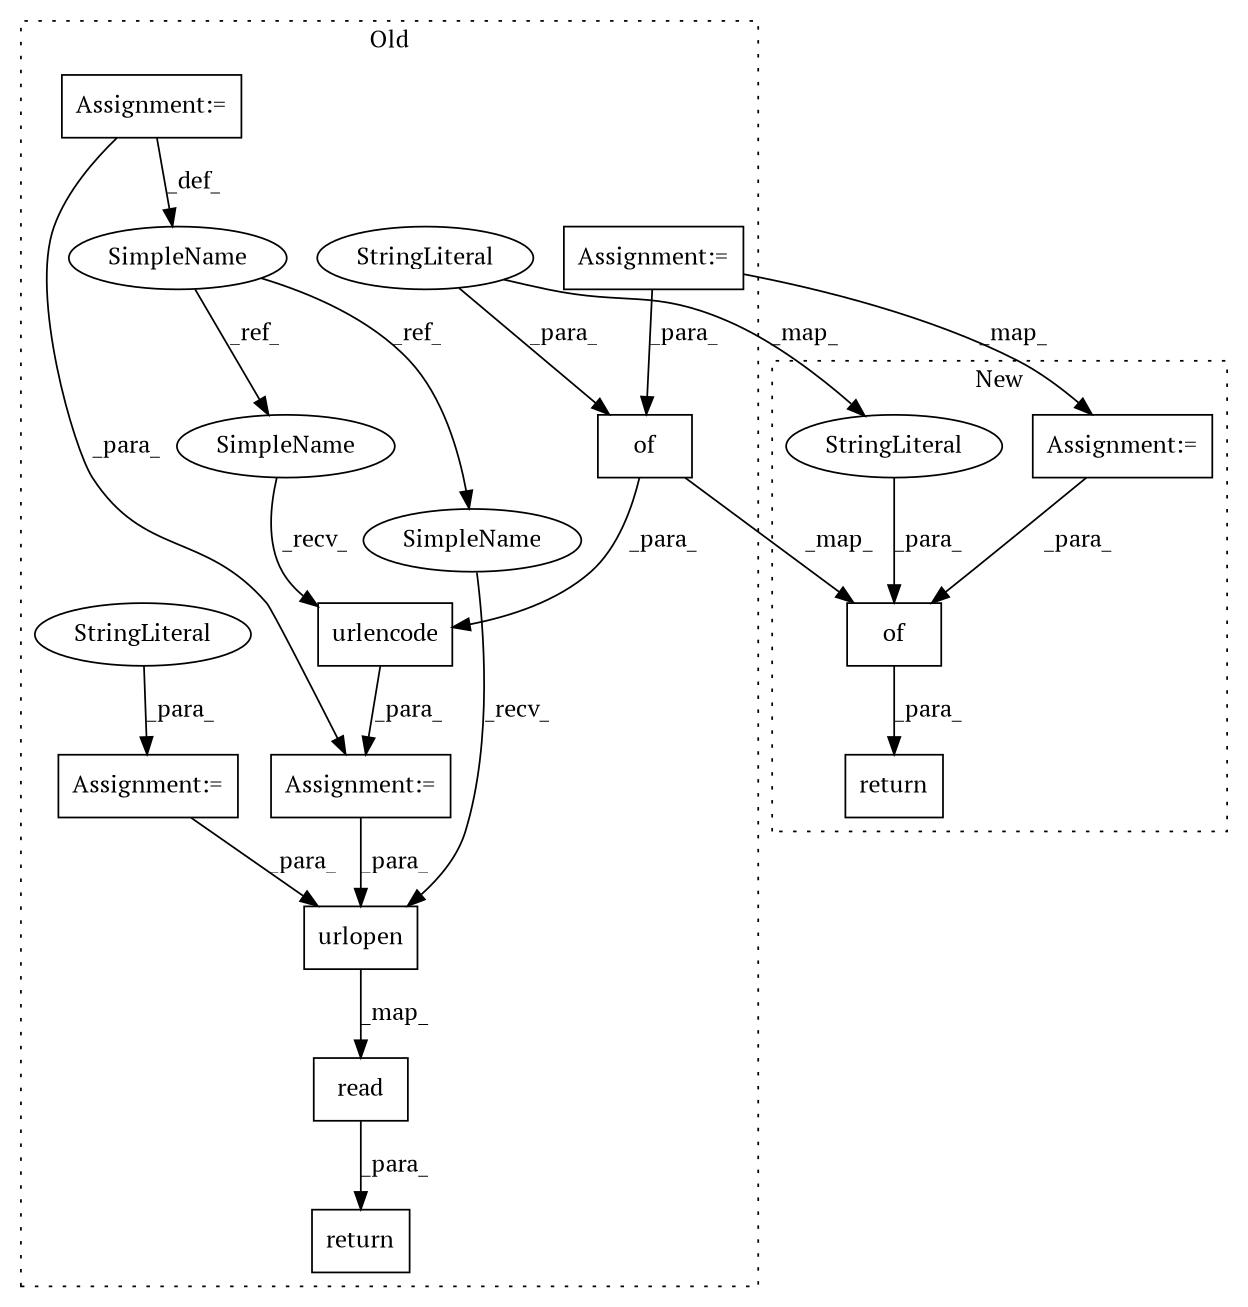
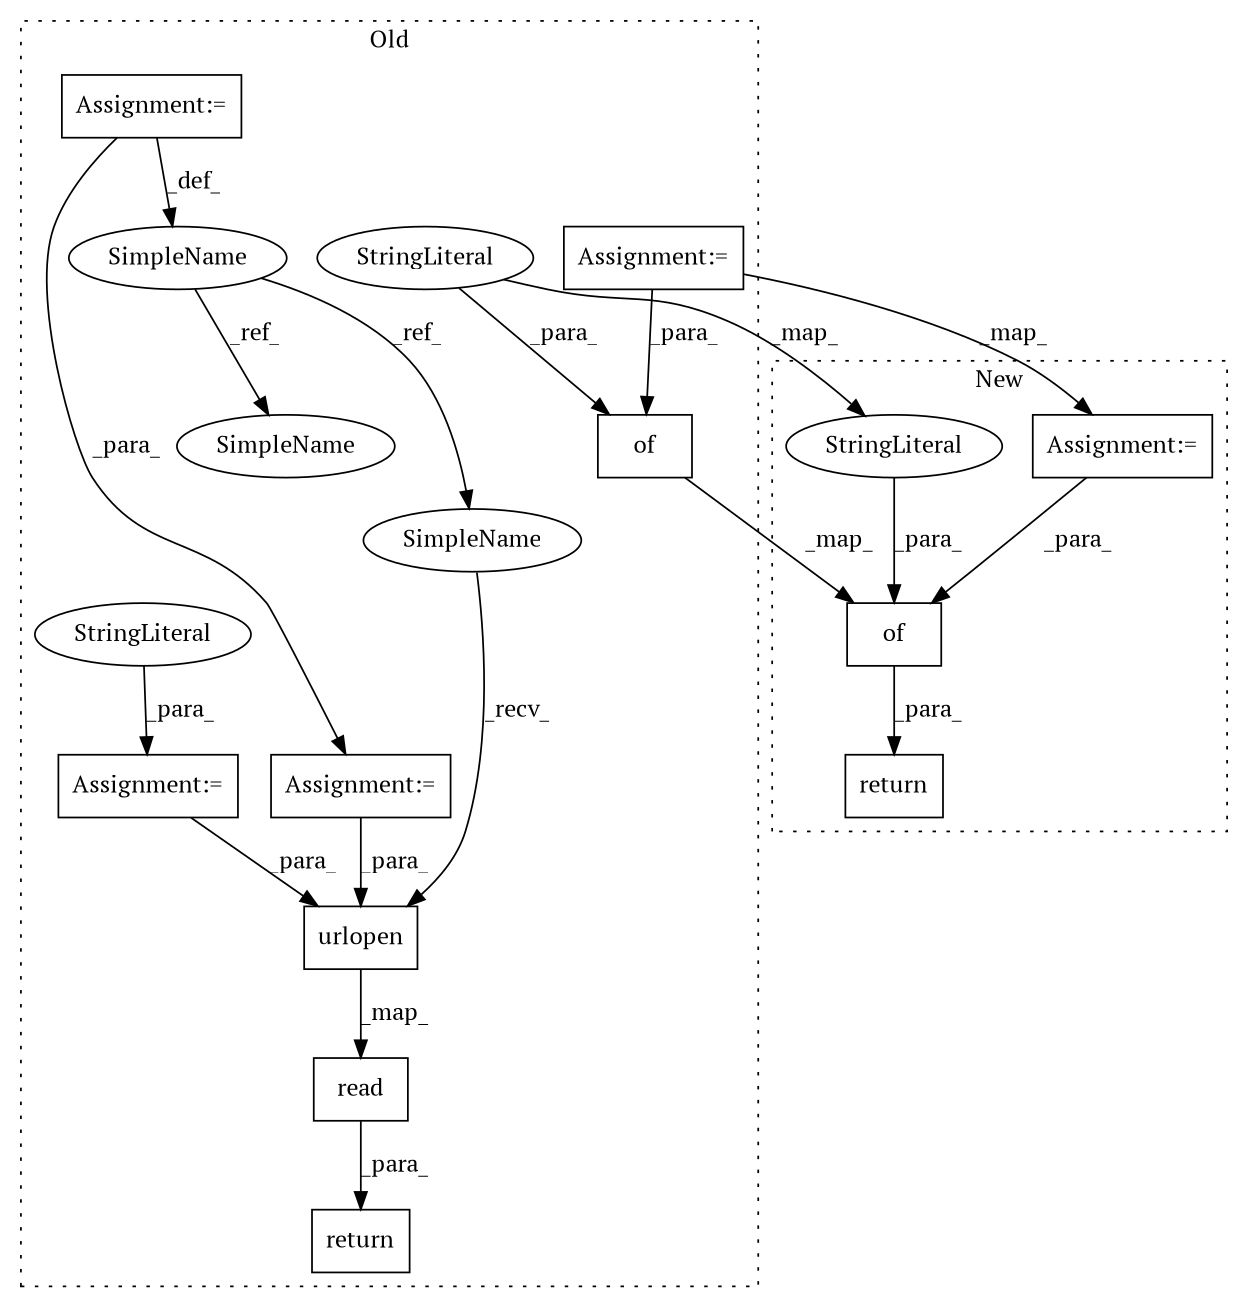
(385, 634) -> none
